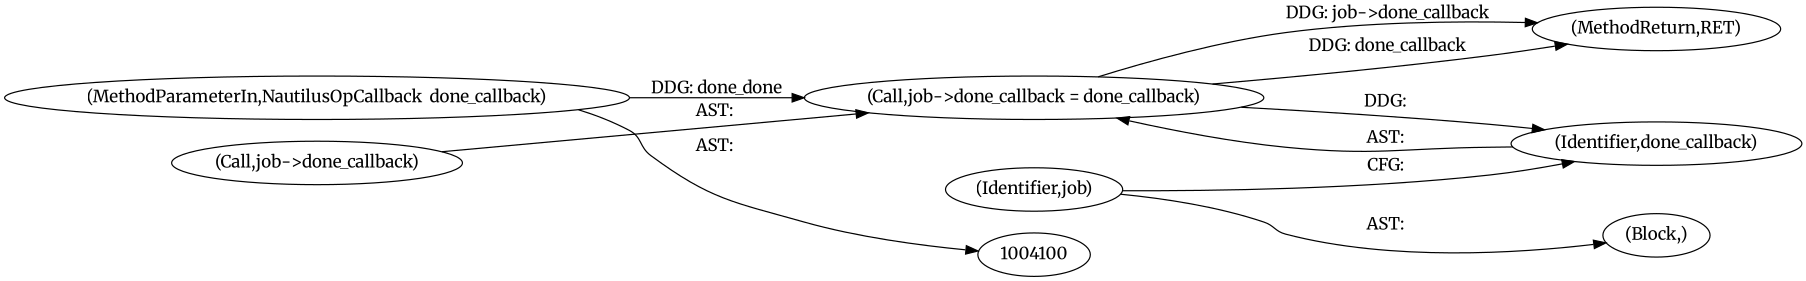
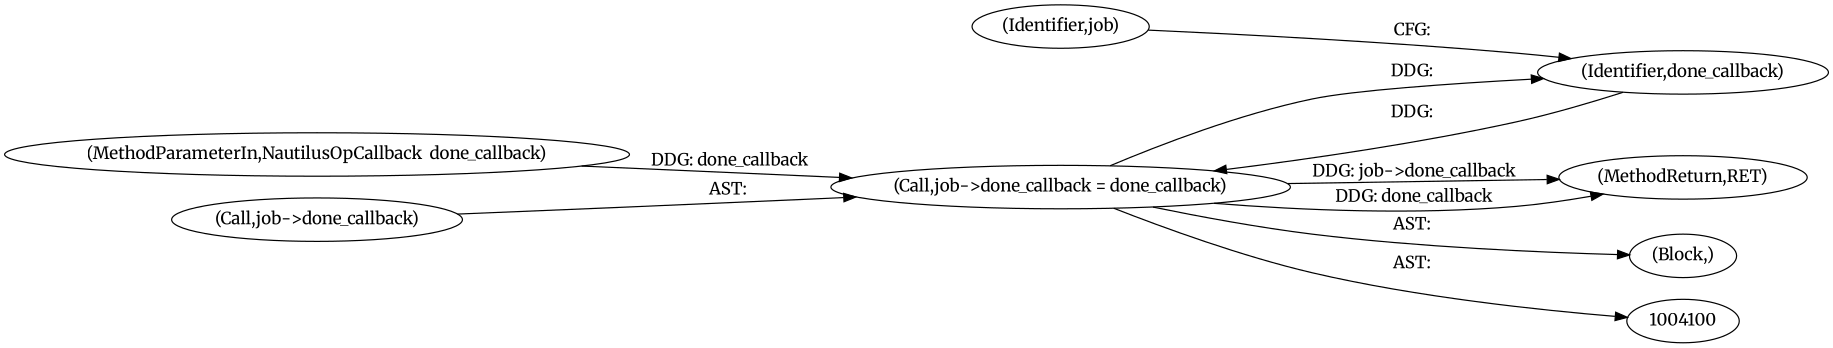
(717, 89) -> (730, 161)
(1388, 138) -> (1414, 113)
(759, 210) -> (1360, 283)
(1354, 247) -> (1384, 242)
